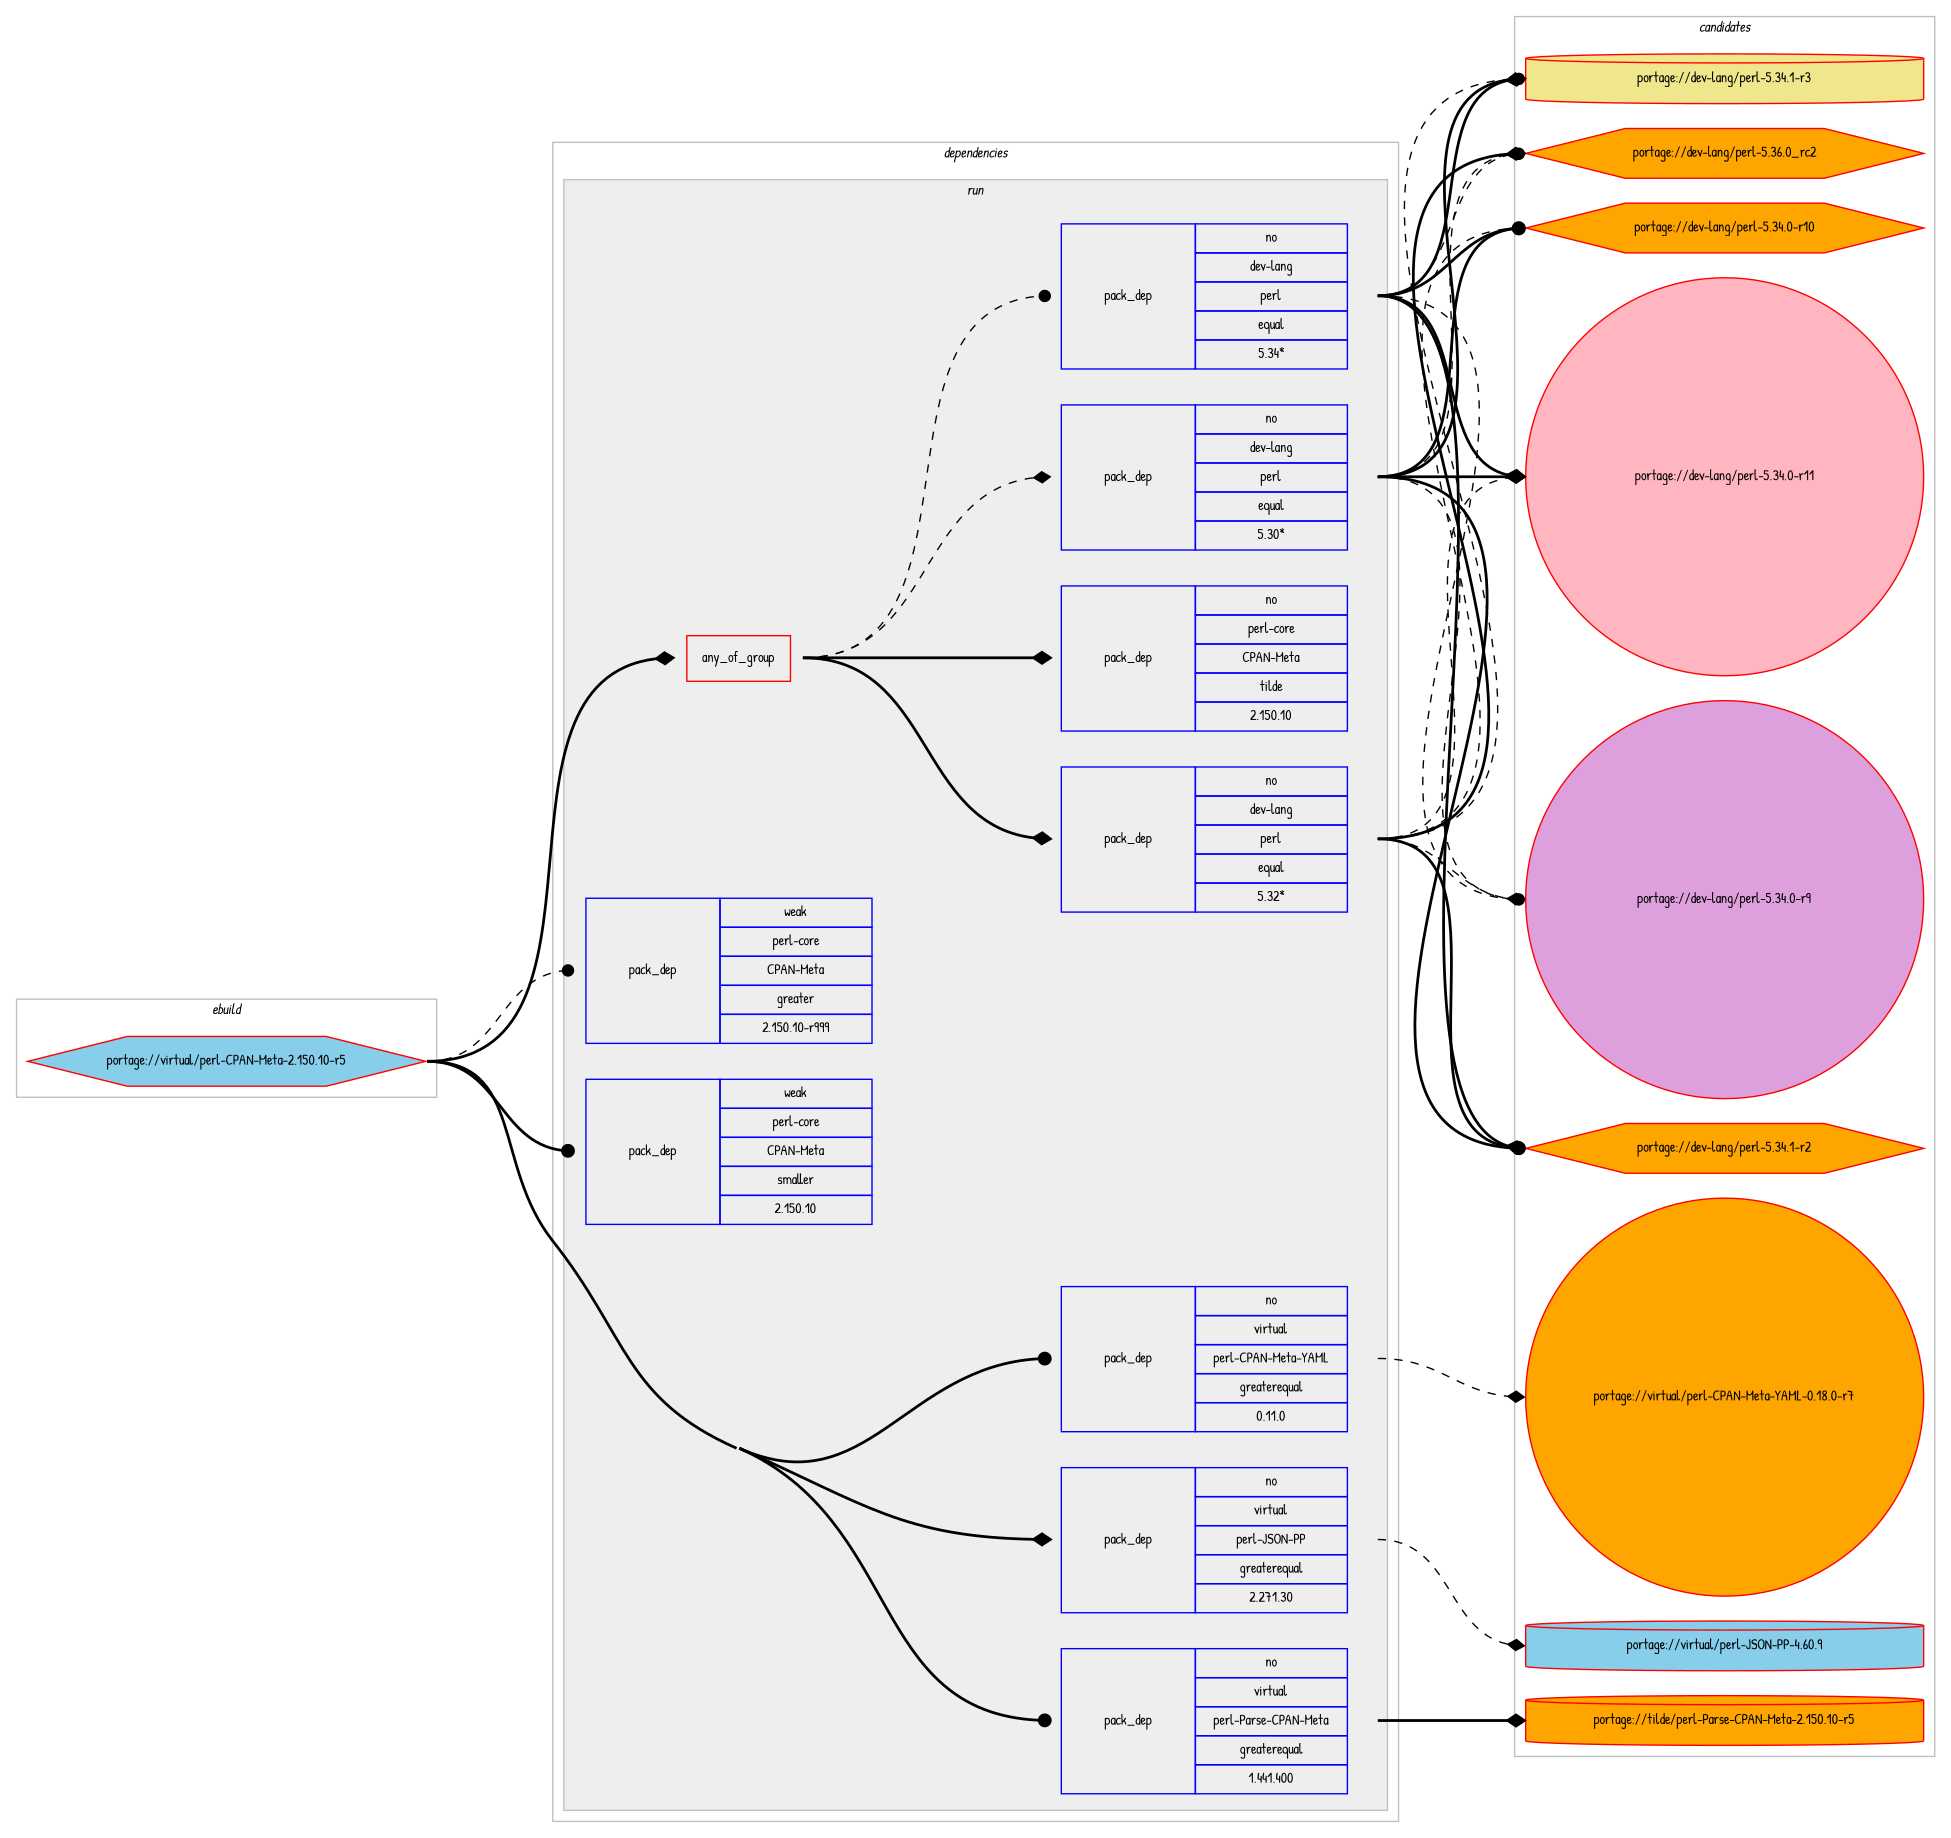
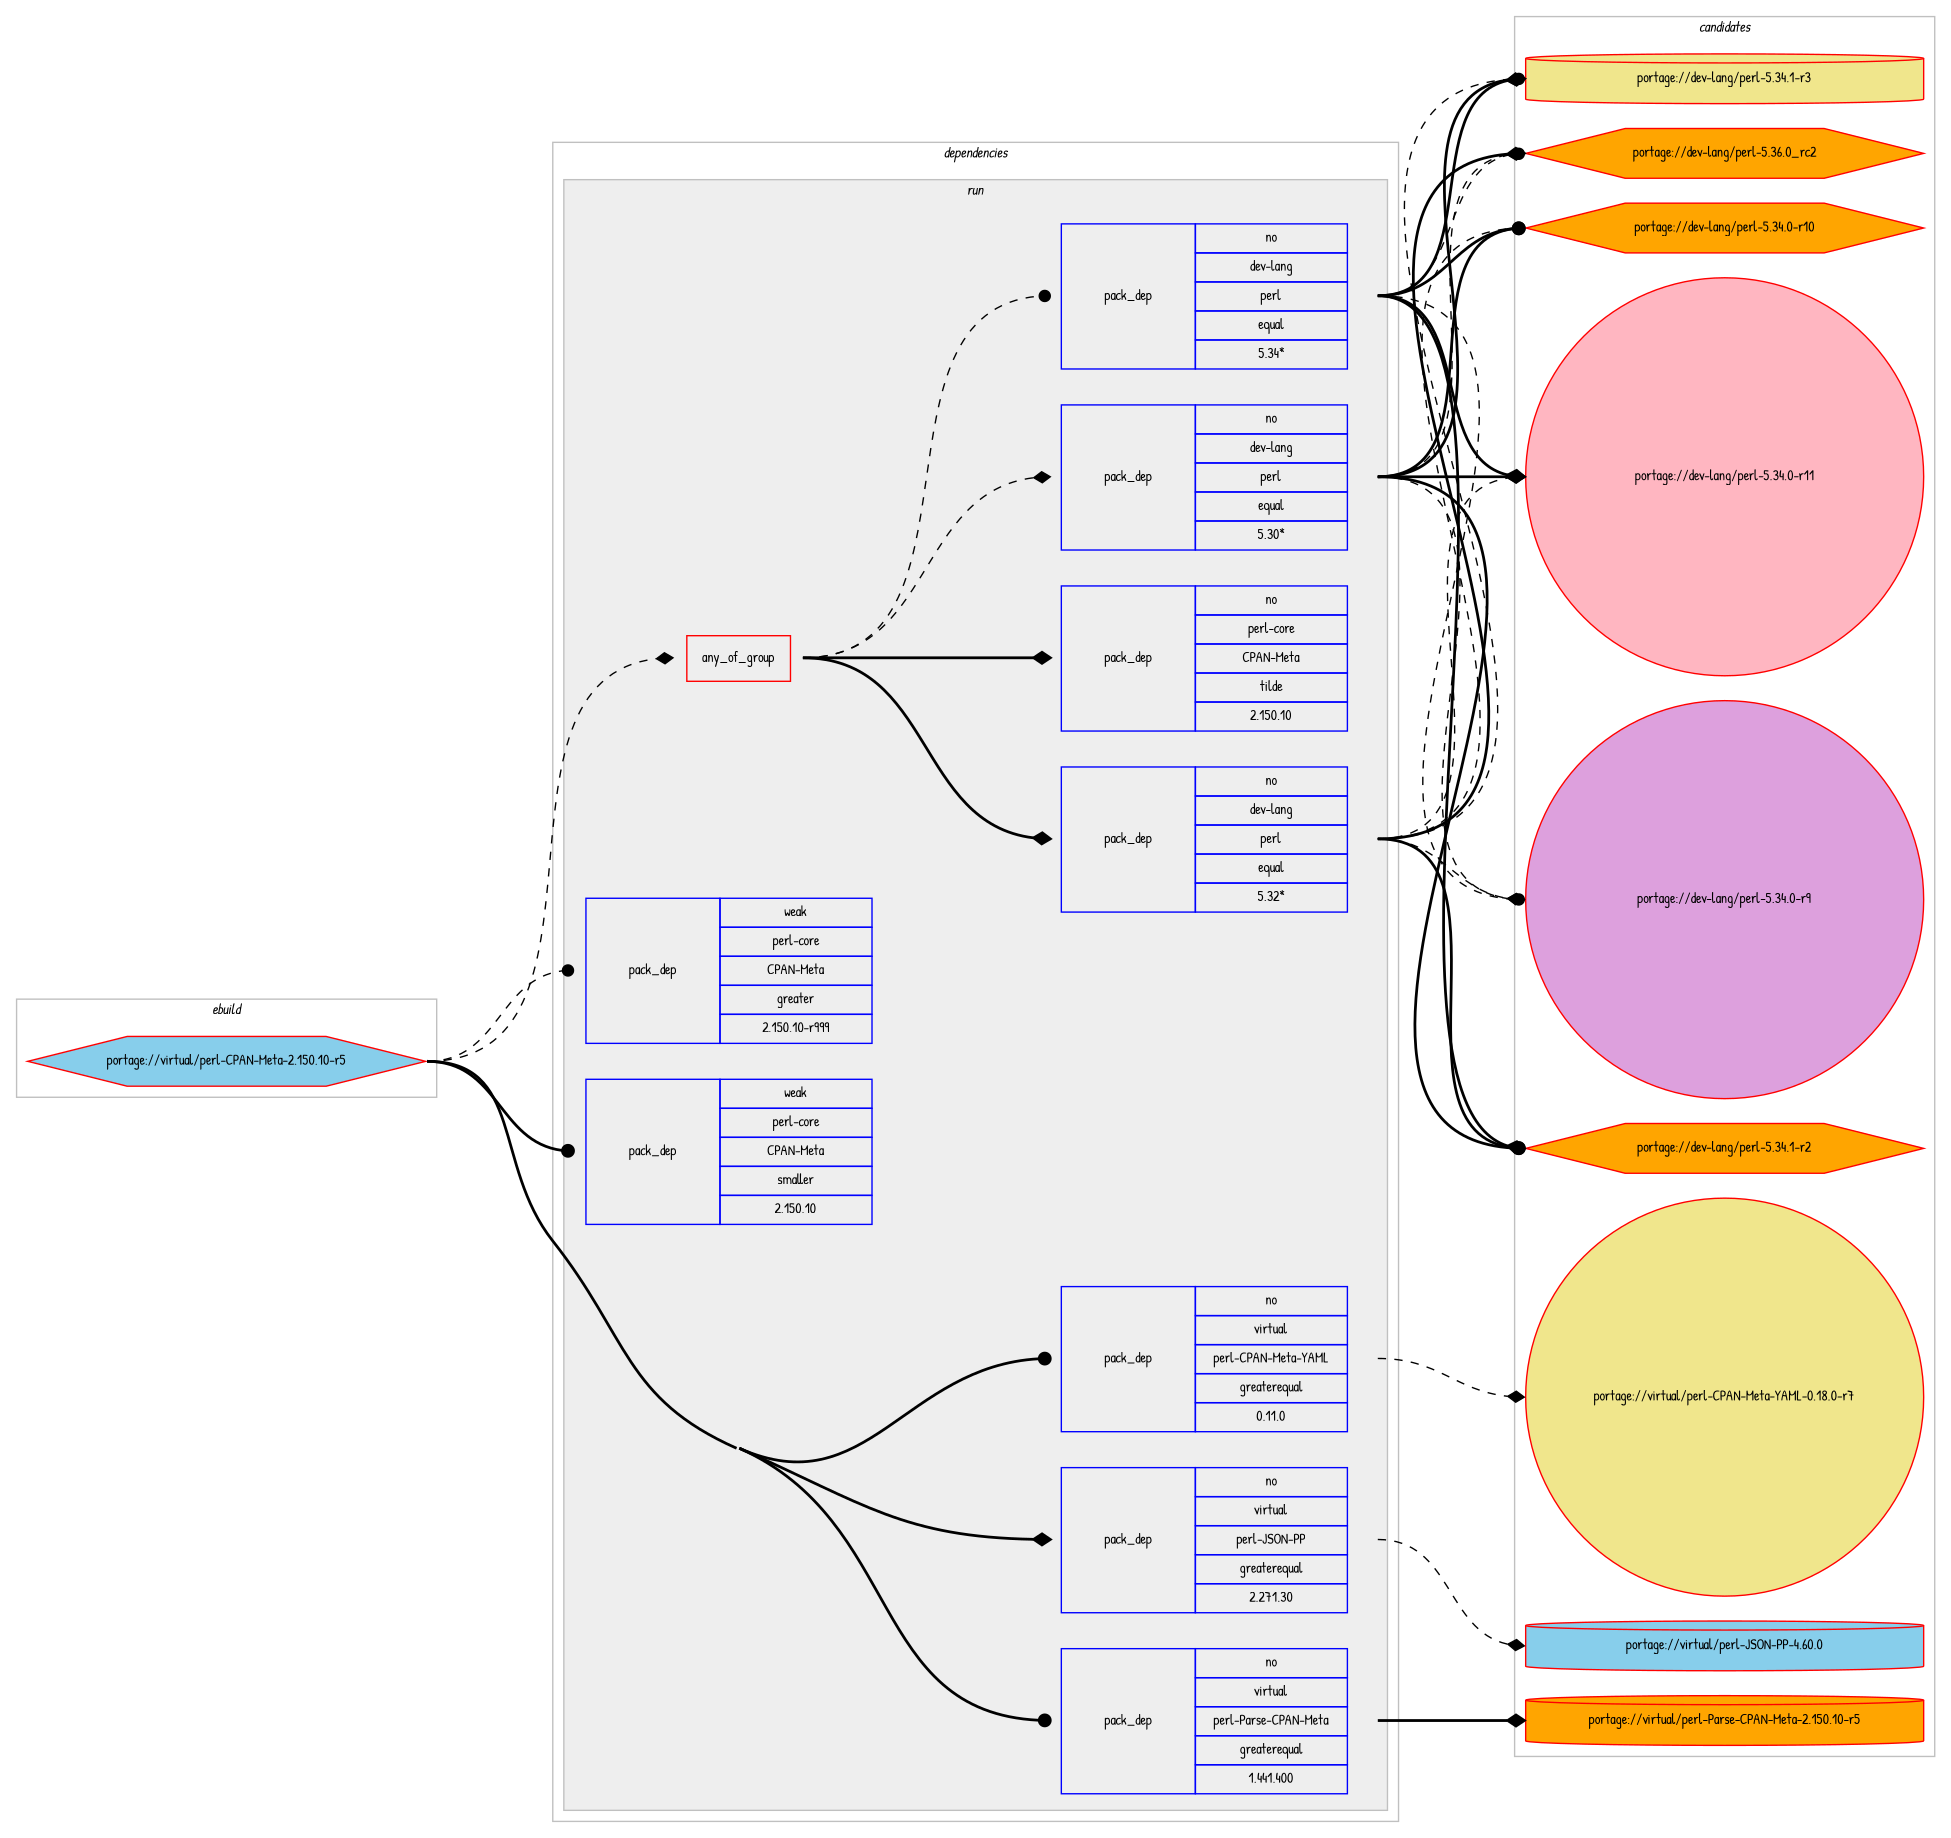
(543, 919) -> (543, 919)
(1725, 1397) -> (1725, 1397)
(1725, 1646) -> (1725, 1646)
(1725, 1721) -> (1725, 1721)
